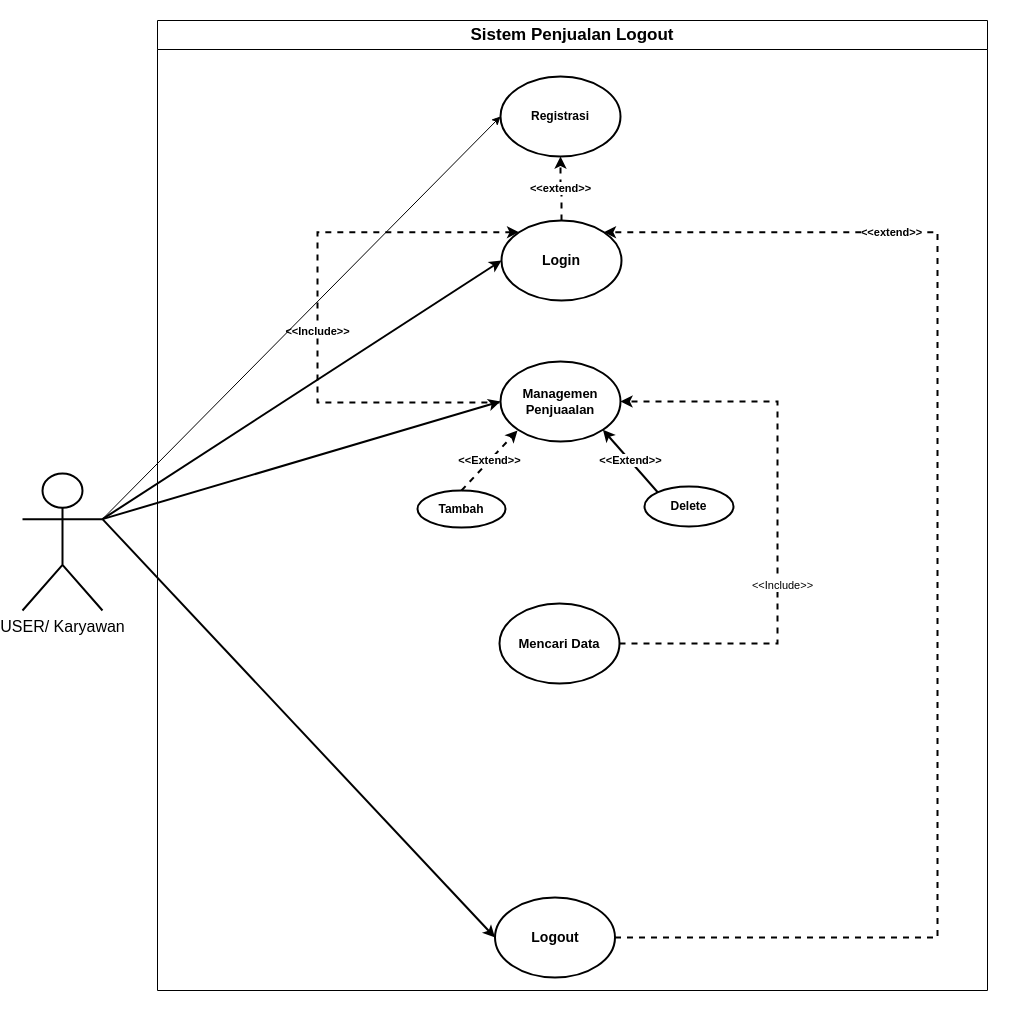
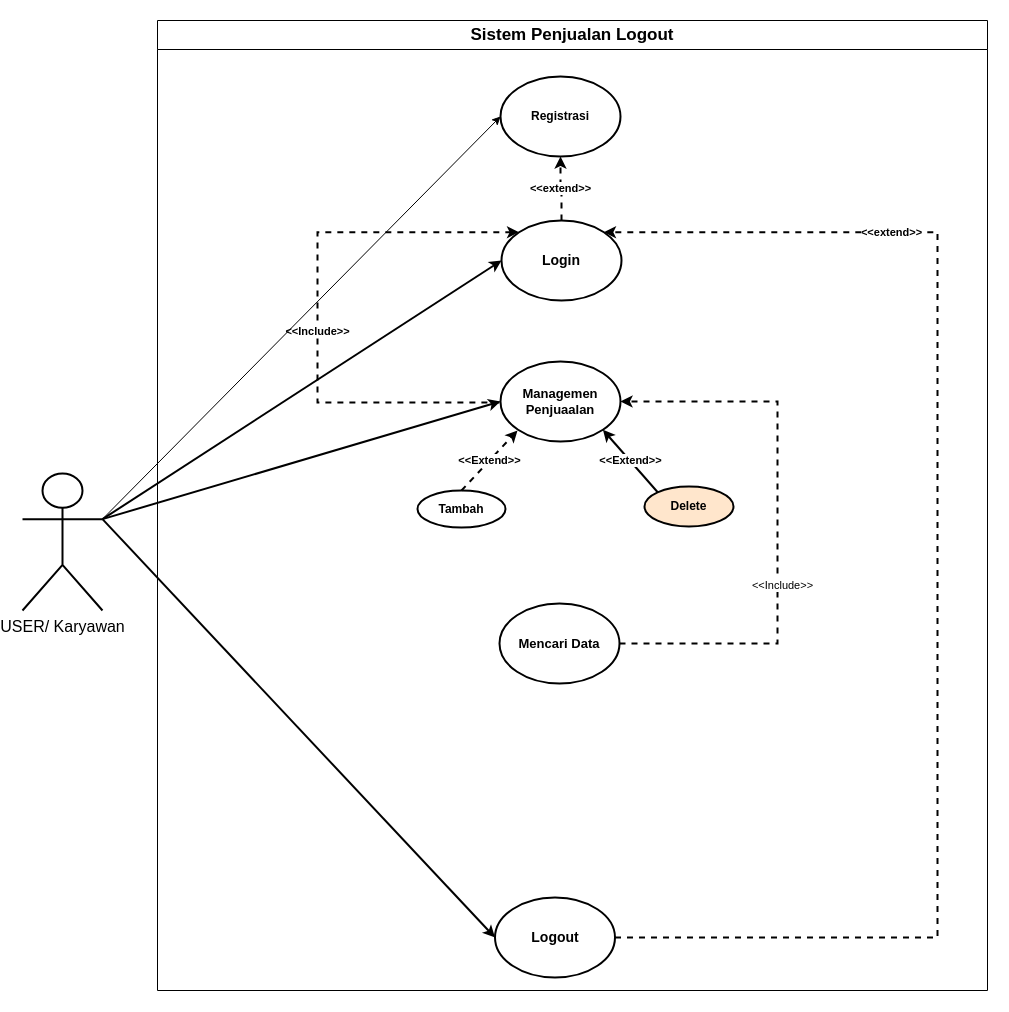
(689, 507) -> (689, 507)
